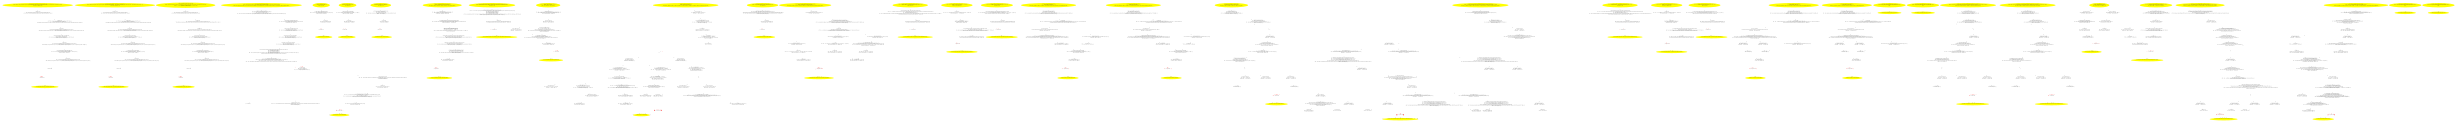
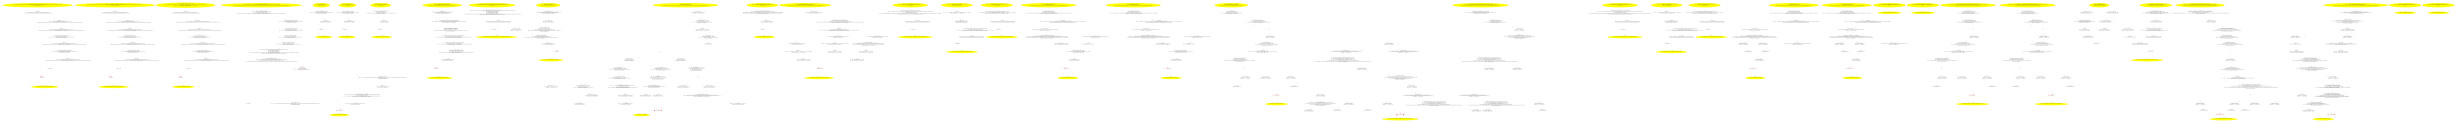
(2092, 52) -> none
